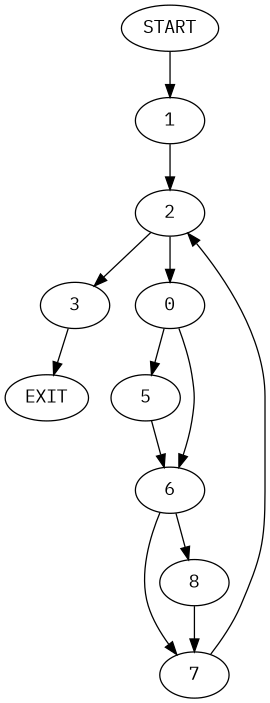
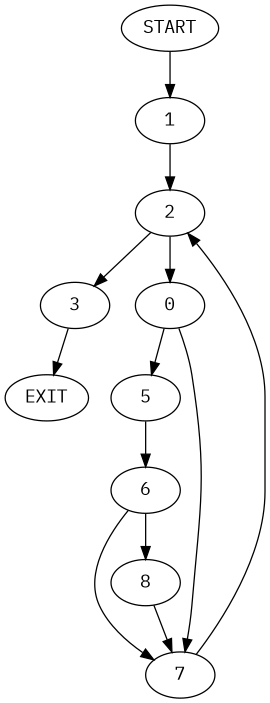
(194, 391) -> (201, 483)
